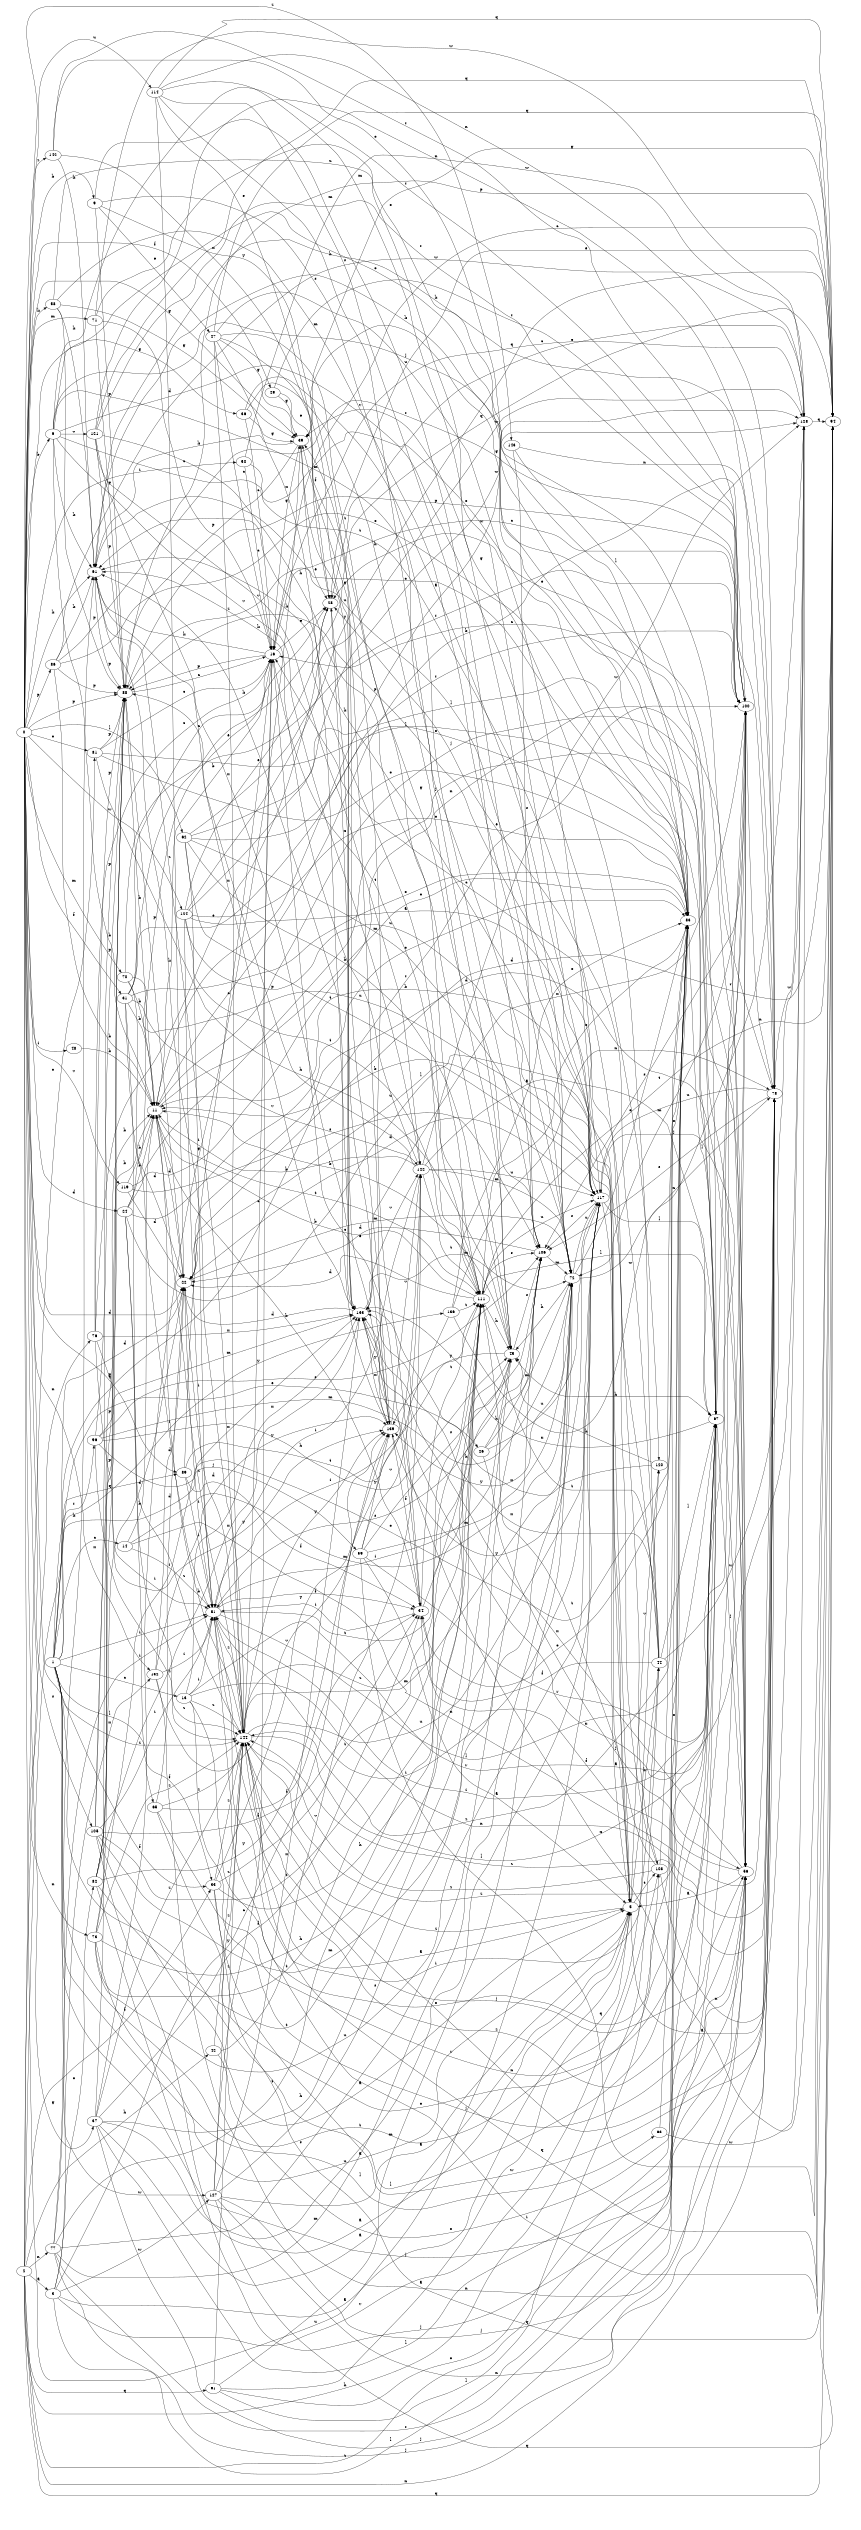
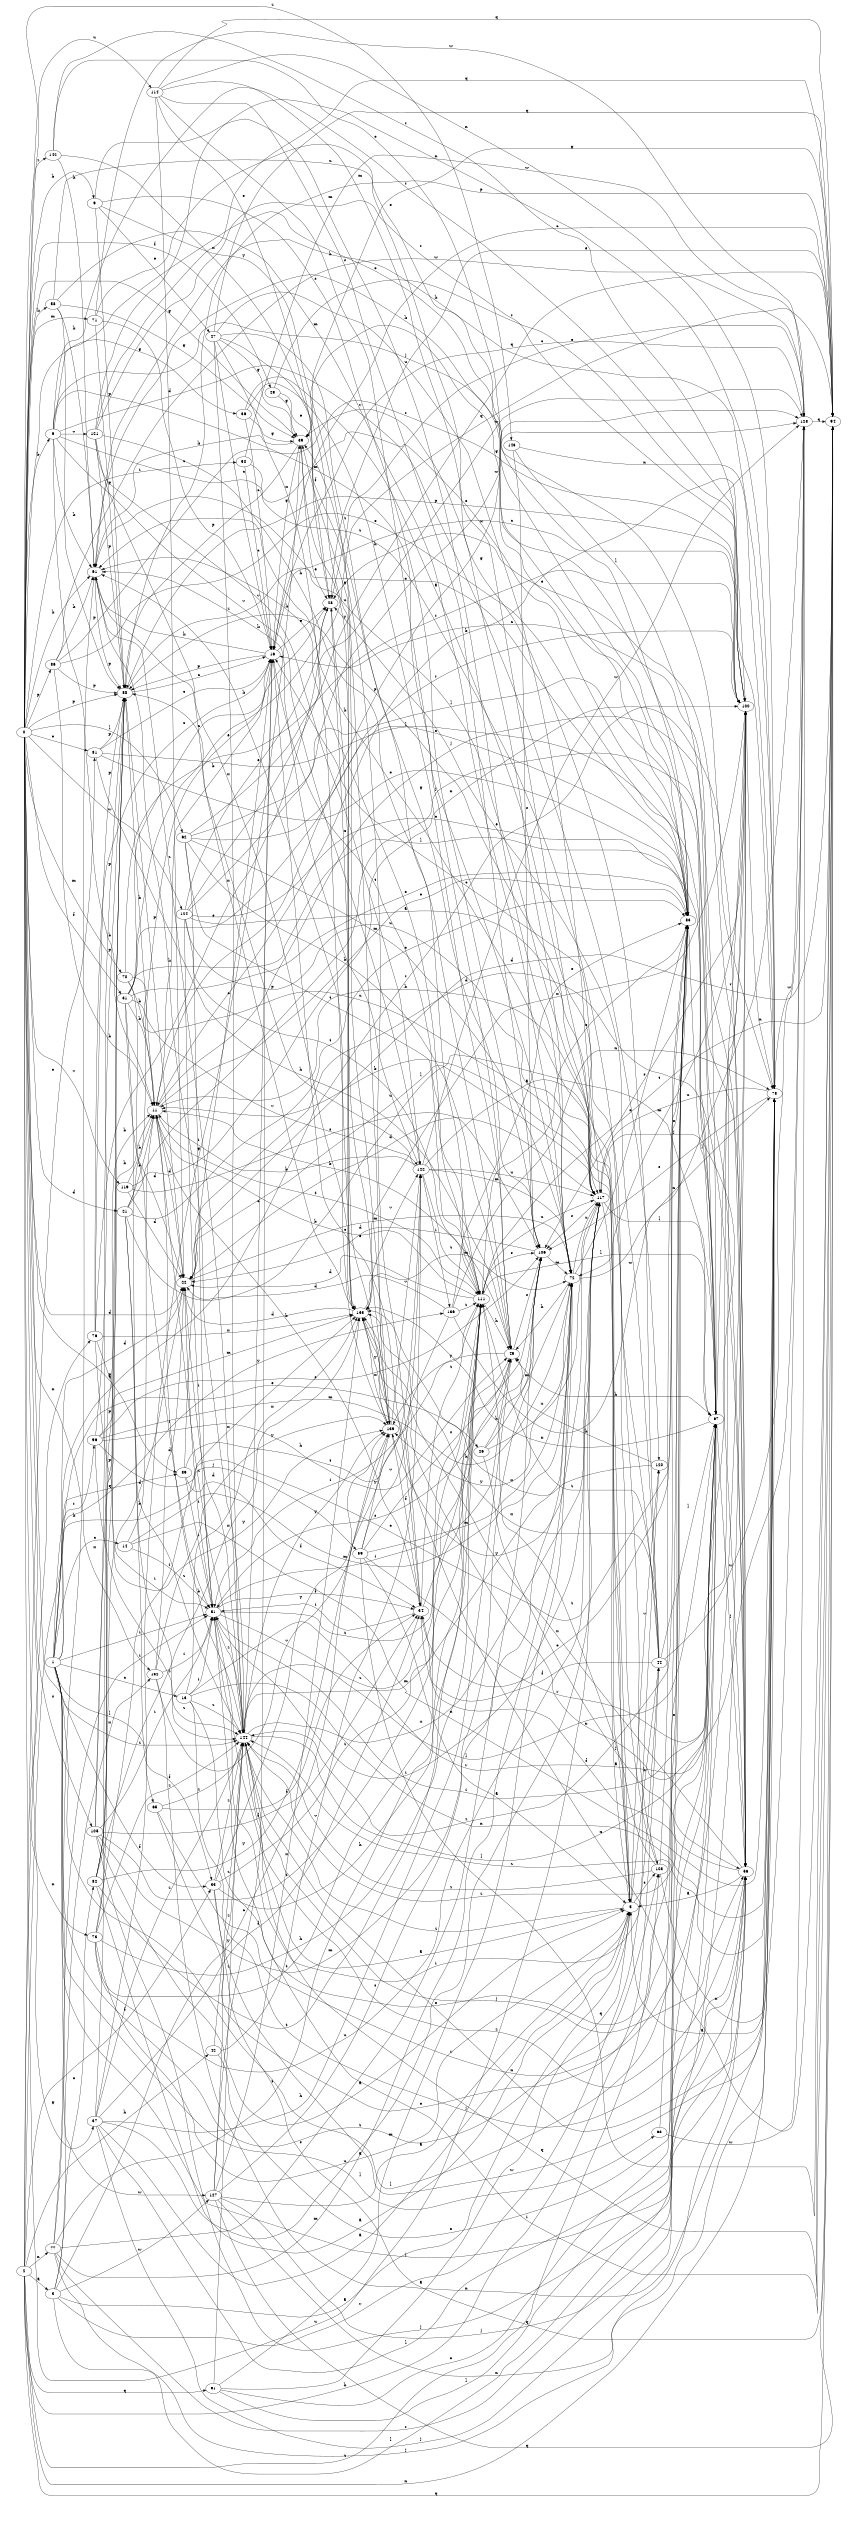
none -> (637, 852)
(74, 1049) -> none
(125, 1212) -> (125, 1212)
(353, 1397) -> (436, 1239)
(169, 1547) -> (320, 1288)
